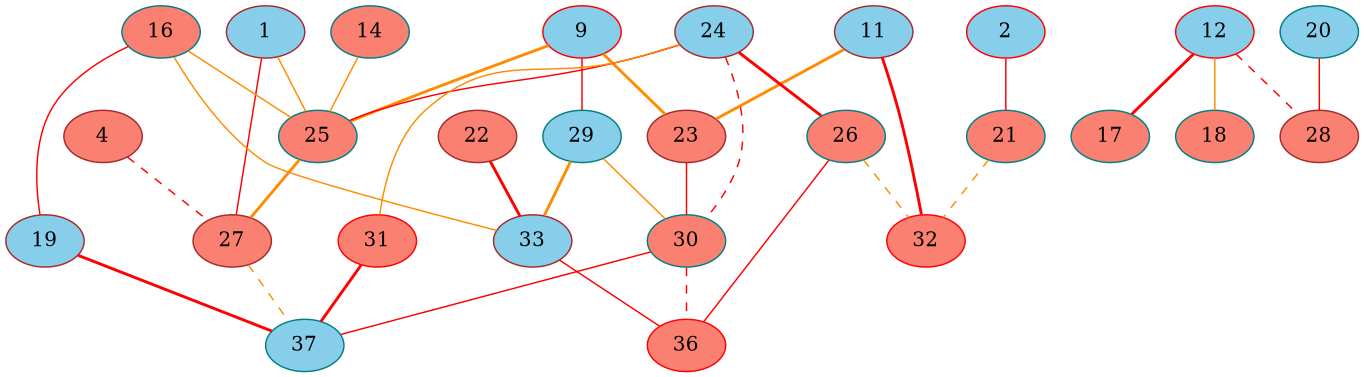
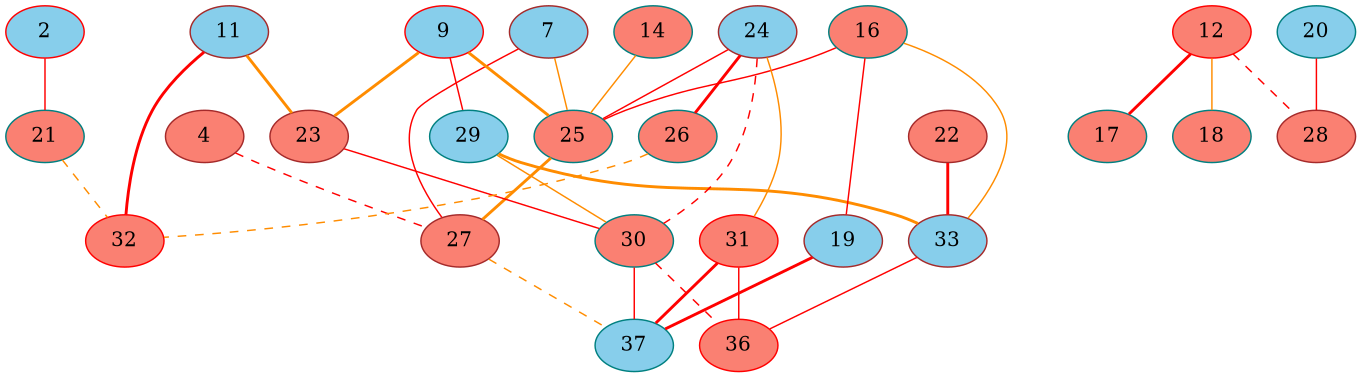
(266, 32) -> (549, 32)
(1215, 32) -> (1212, 32)
(240, 84) -> (738, 79)
(766, 241) -> (739, 283)
